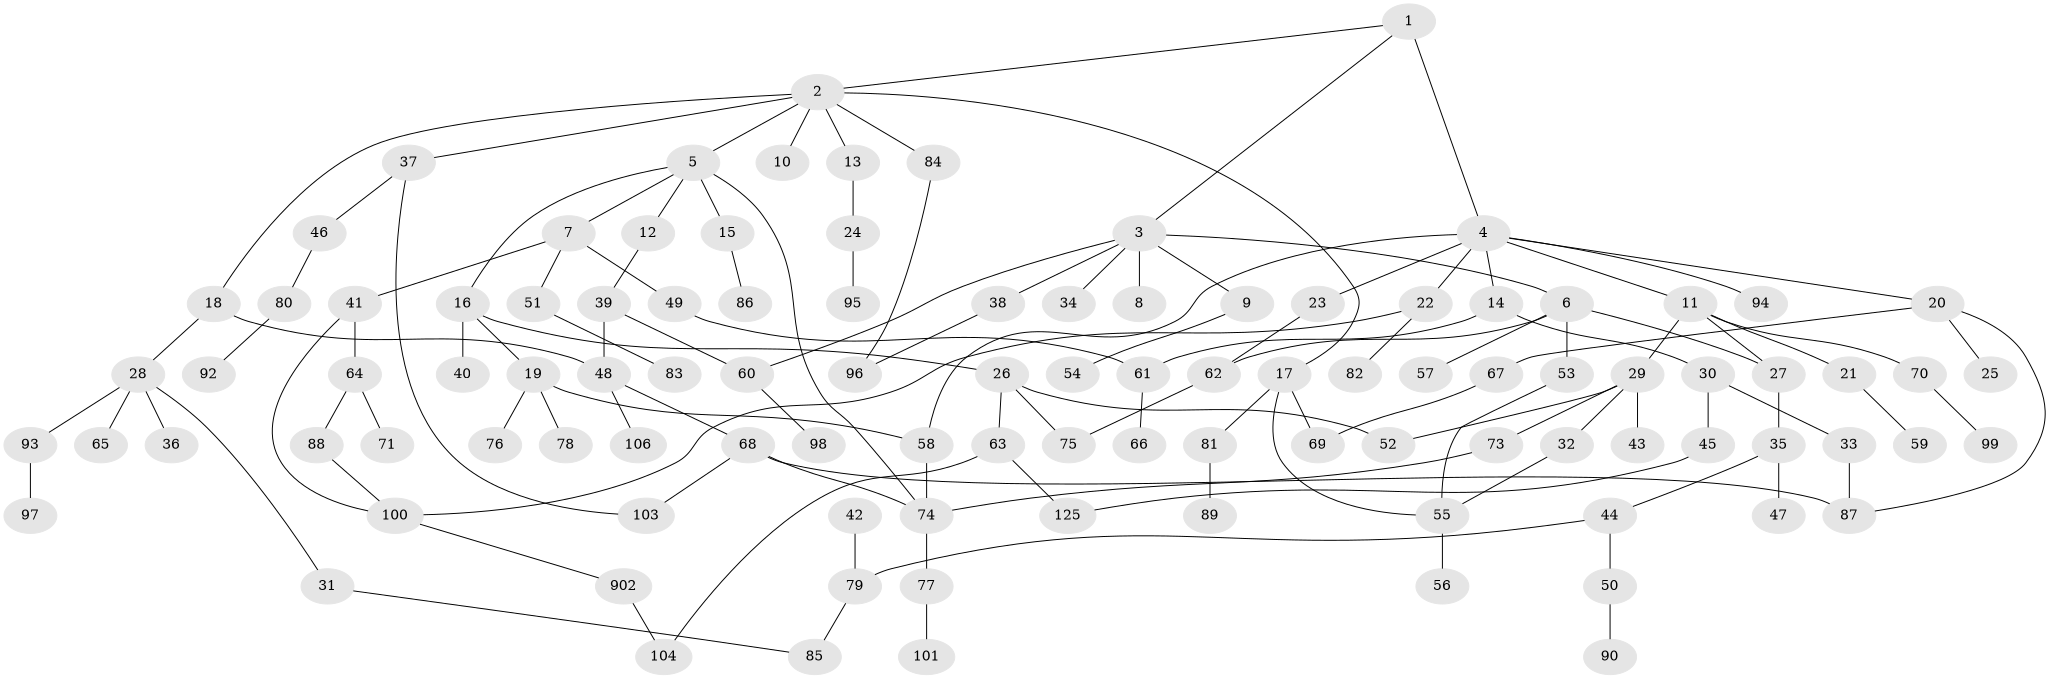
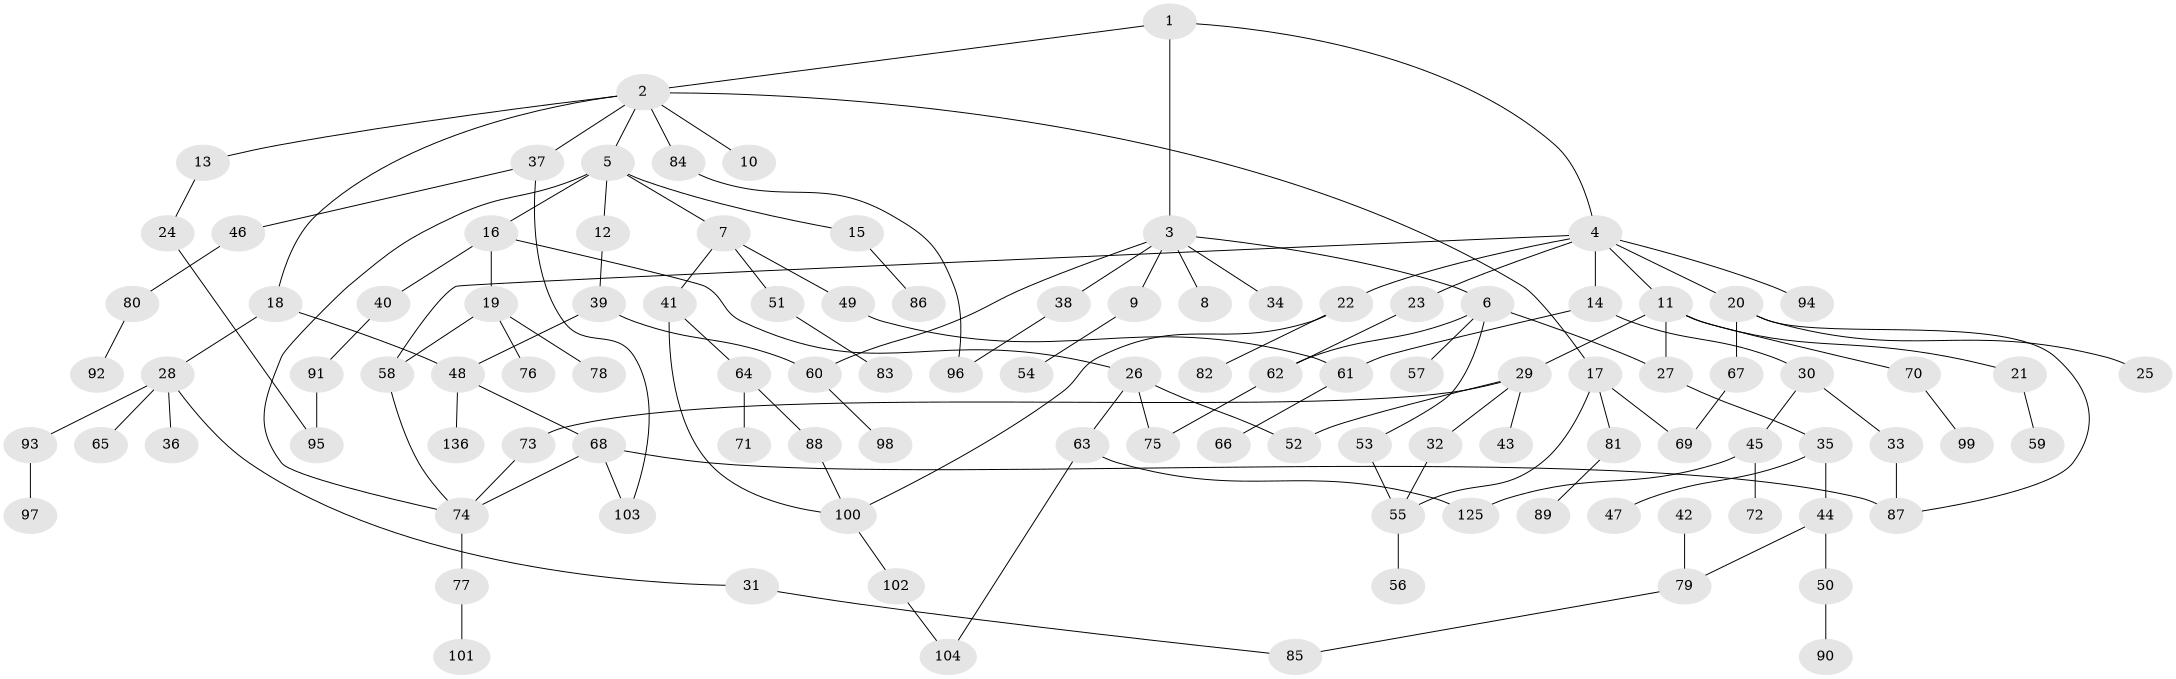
none -> (317, 375)
(638, 445) -> (456, 445)
none -> (1755, 516)
(624, 586) -> (896, 586)
